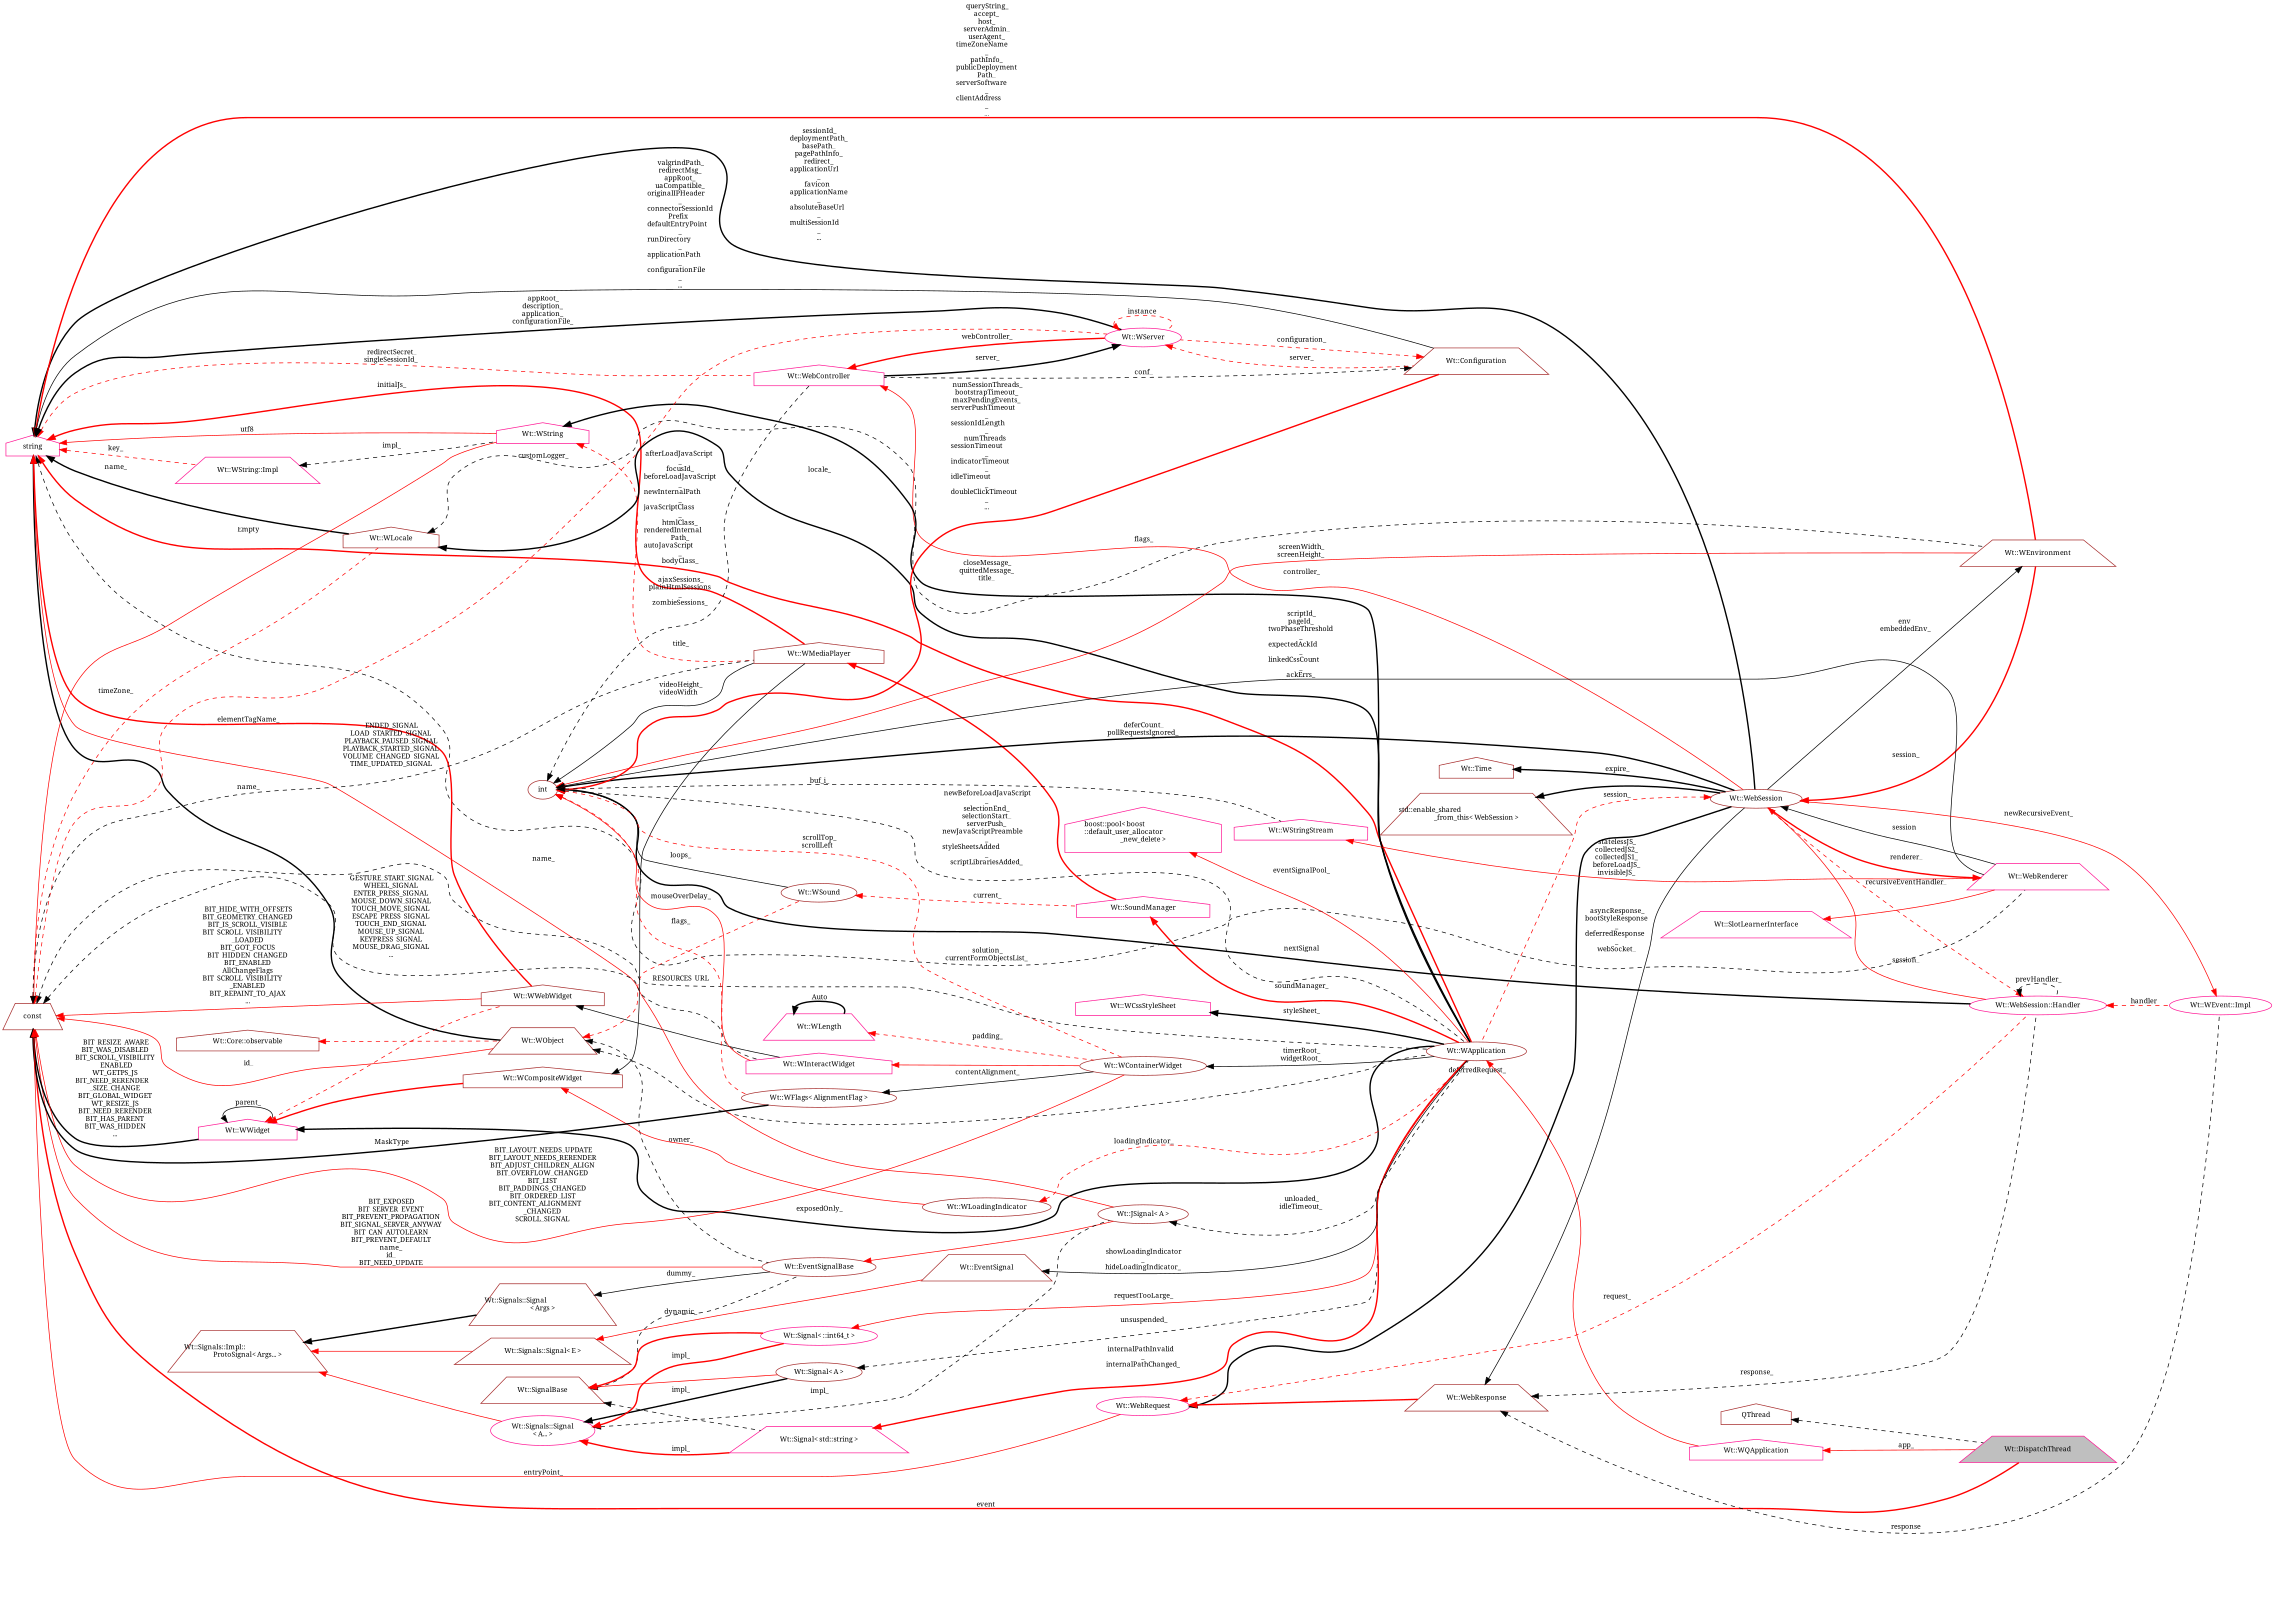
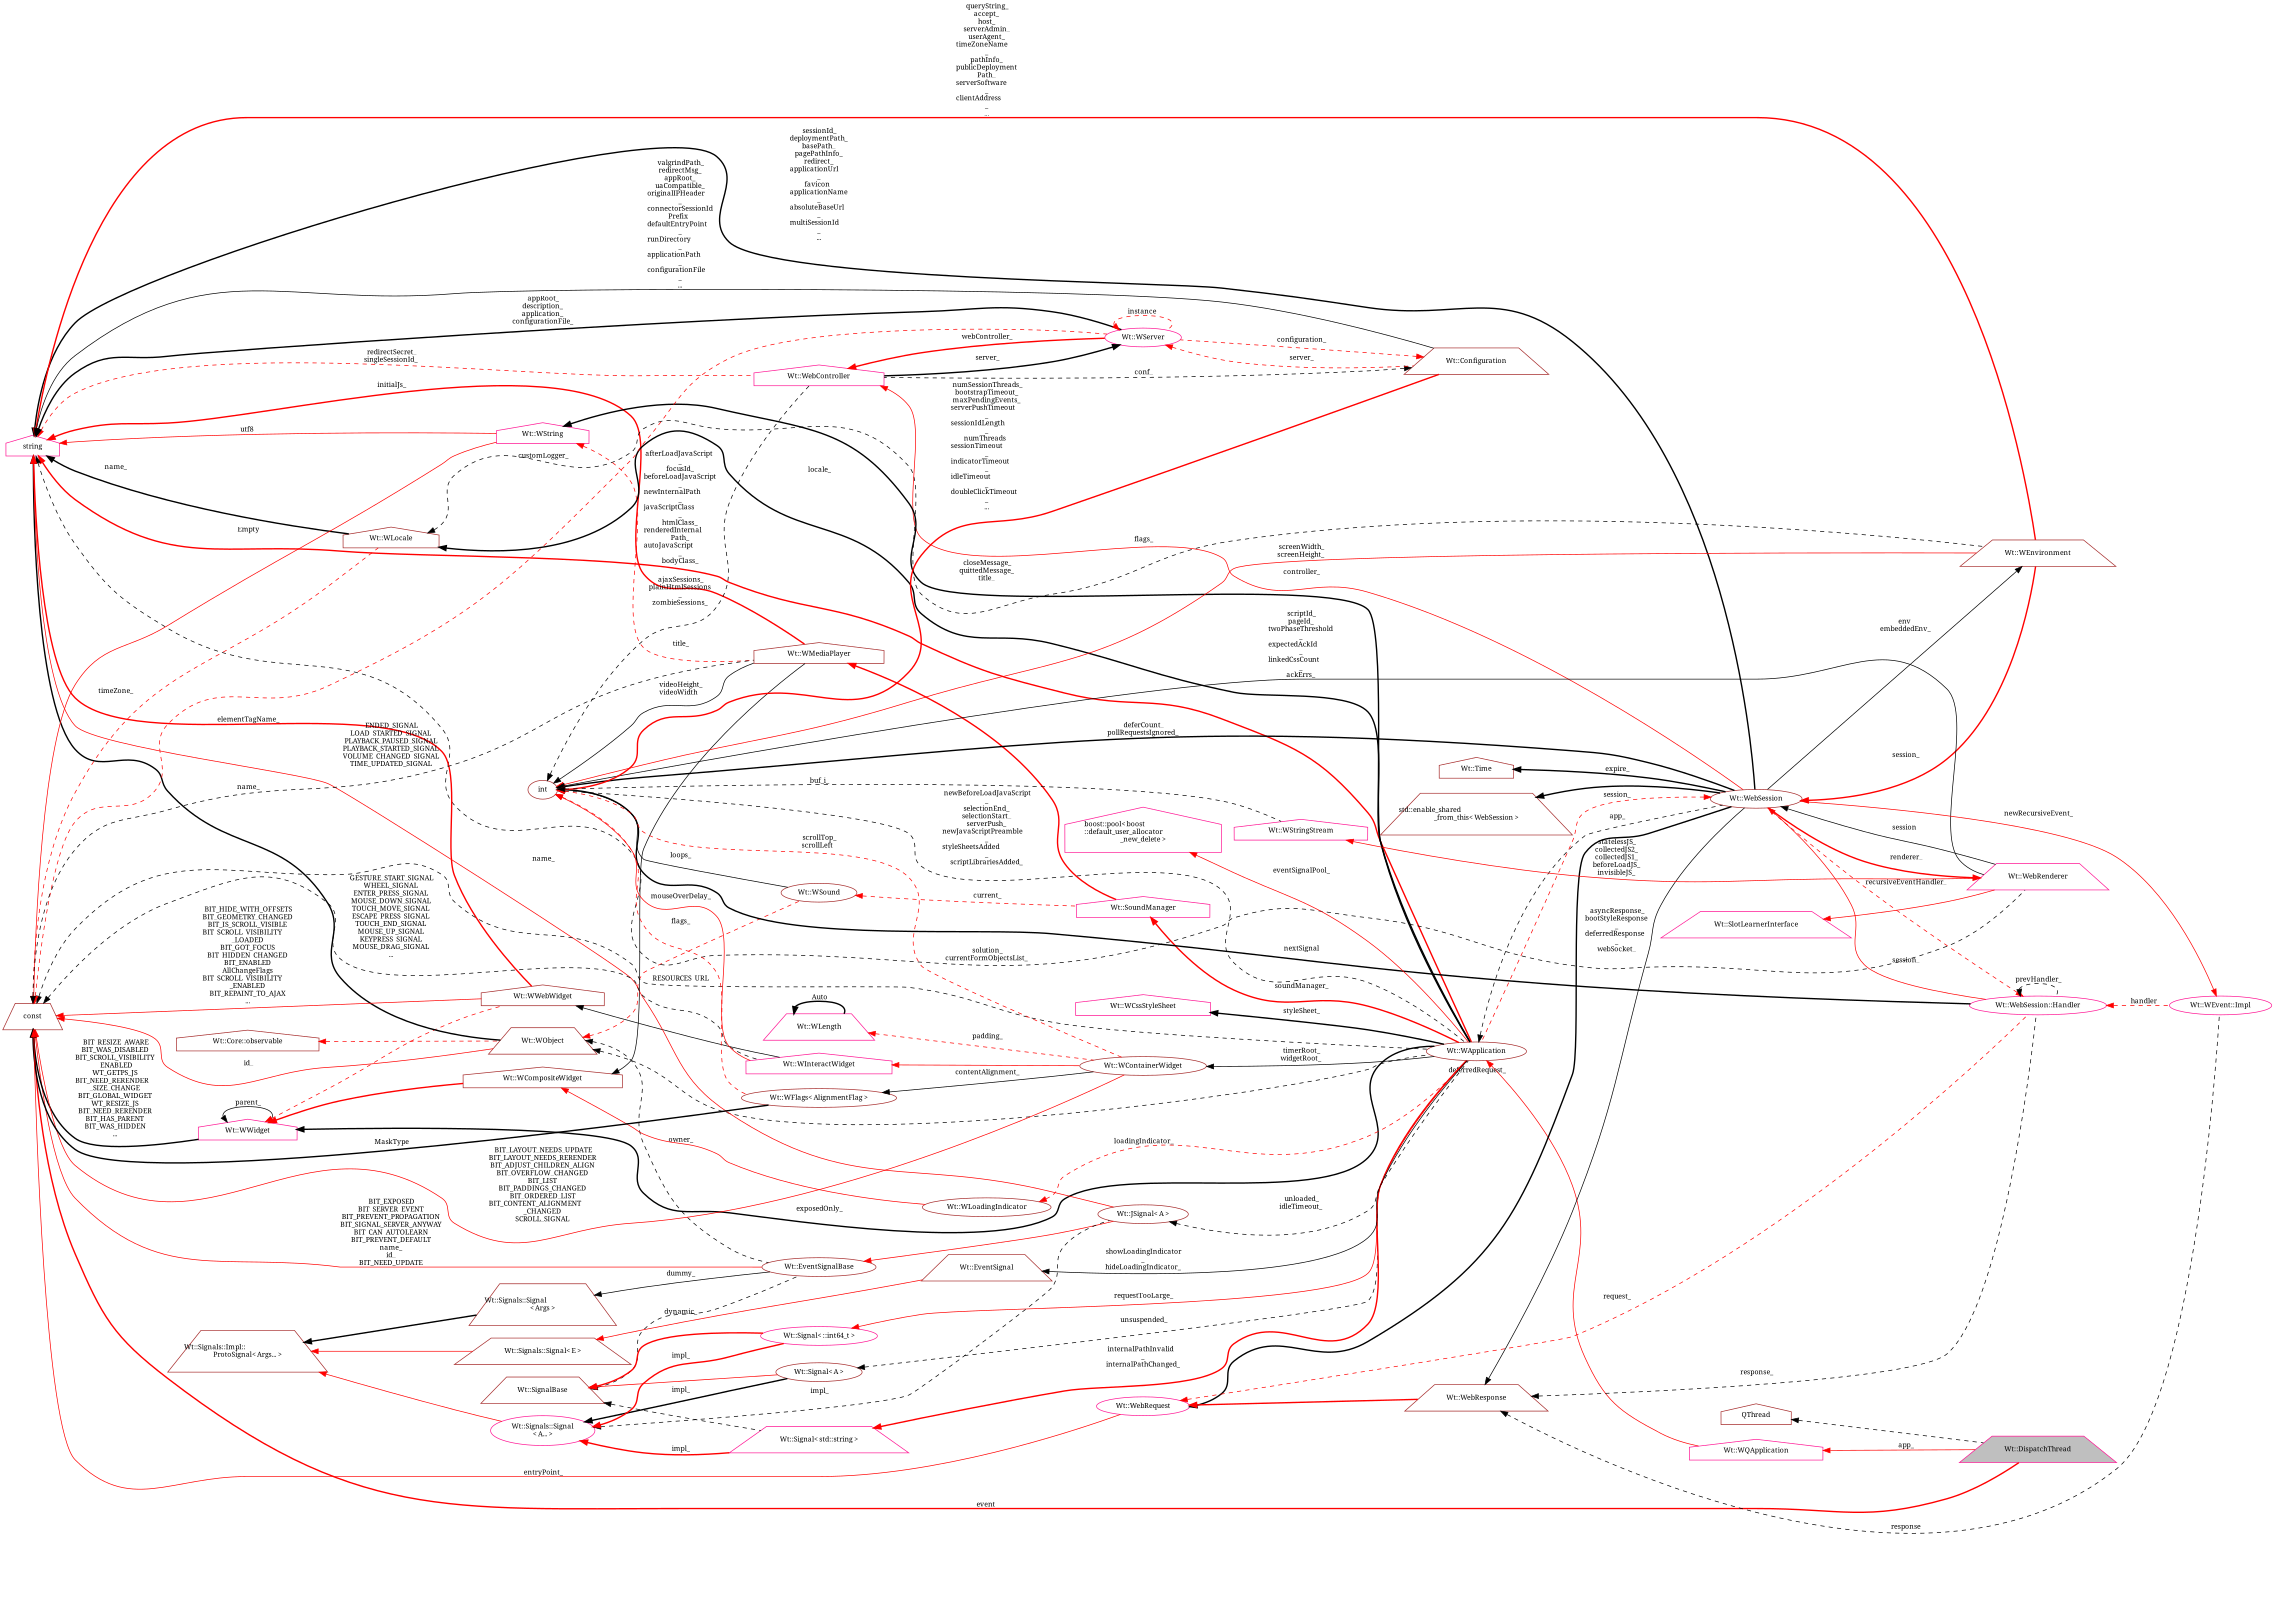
(248, 470) -> none
none -> (1554, 867)
